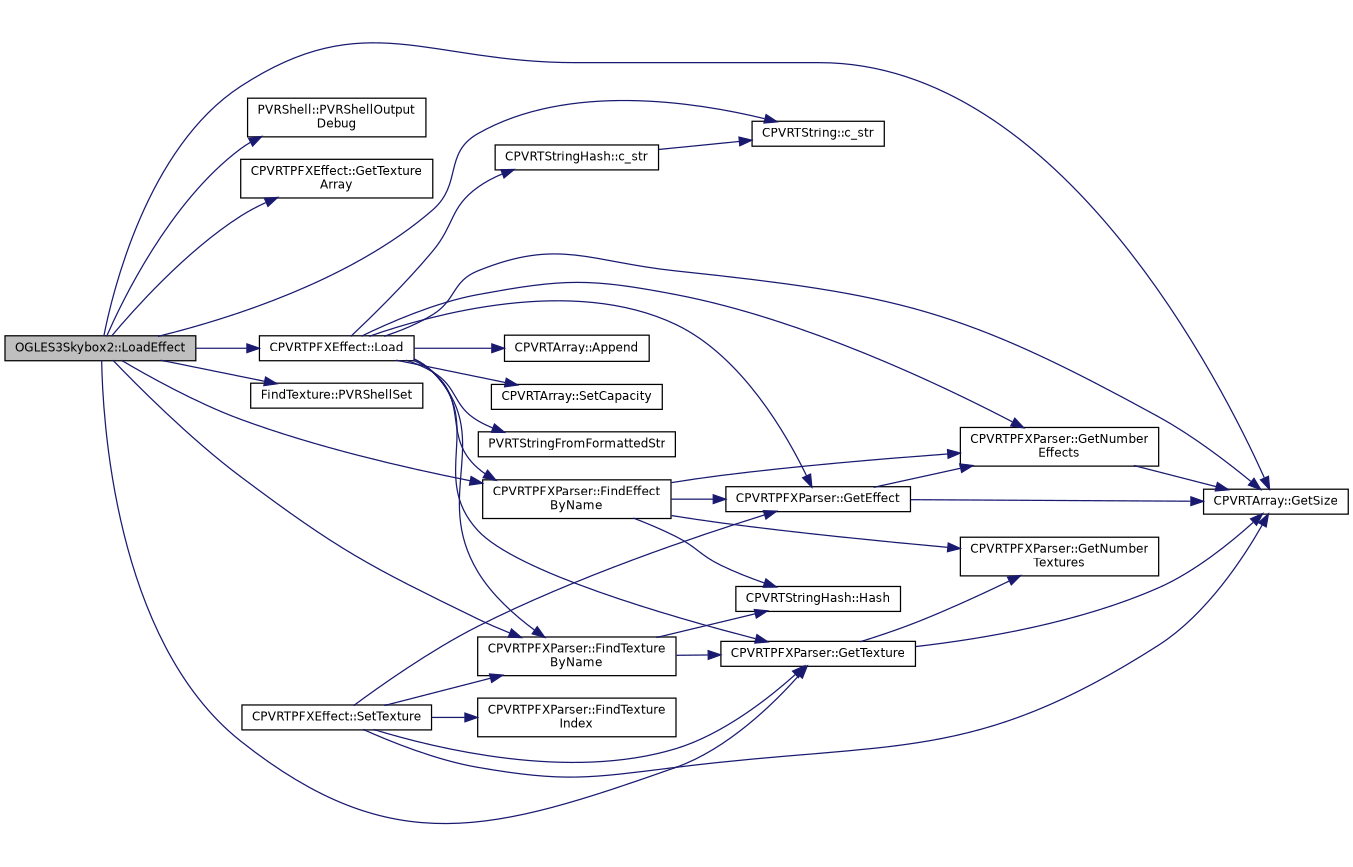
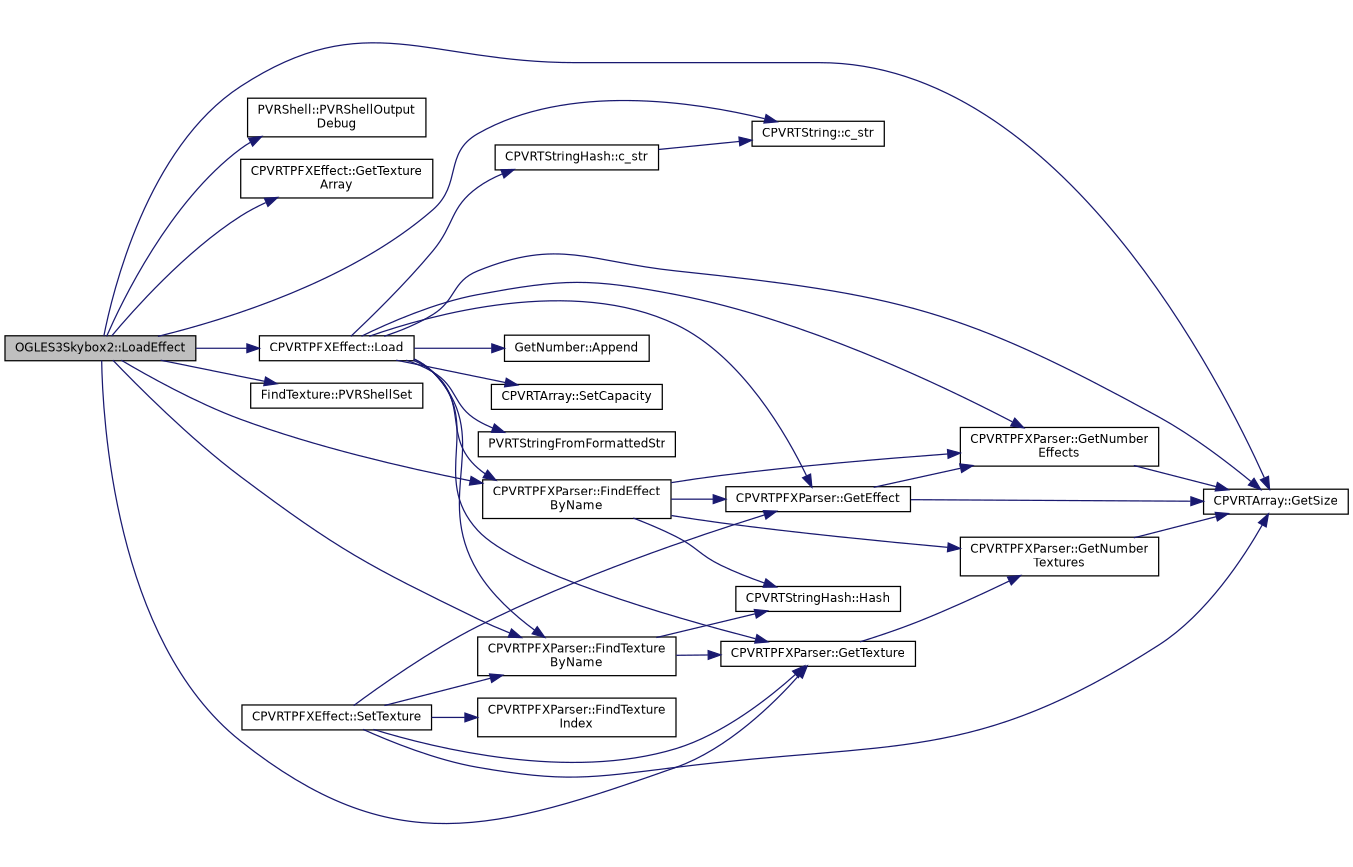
(577, 348) -> (577, 348)
(1095, 611) -> (1175, 527)
